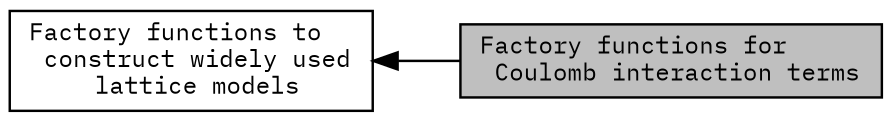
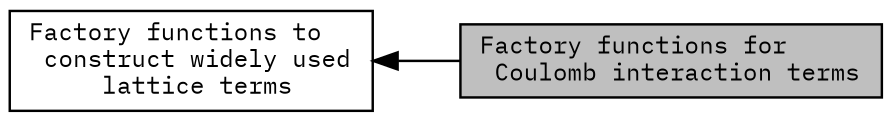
(191, 61) -> (191, 61)
